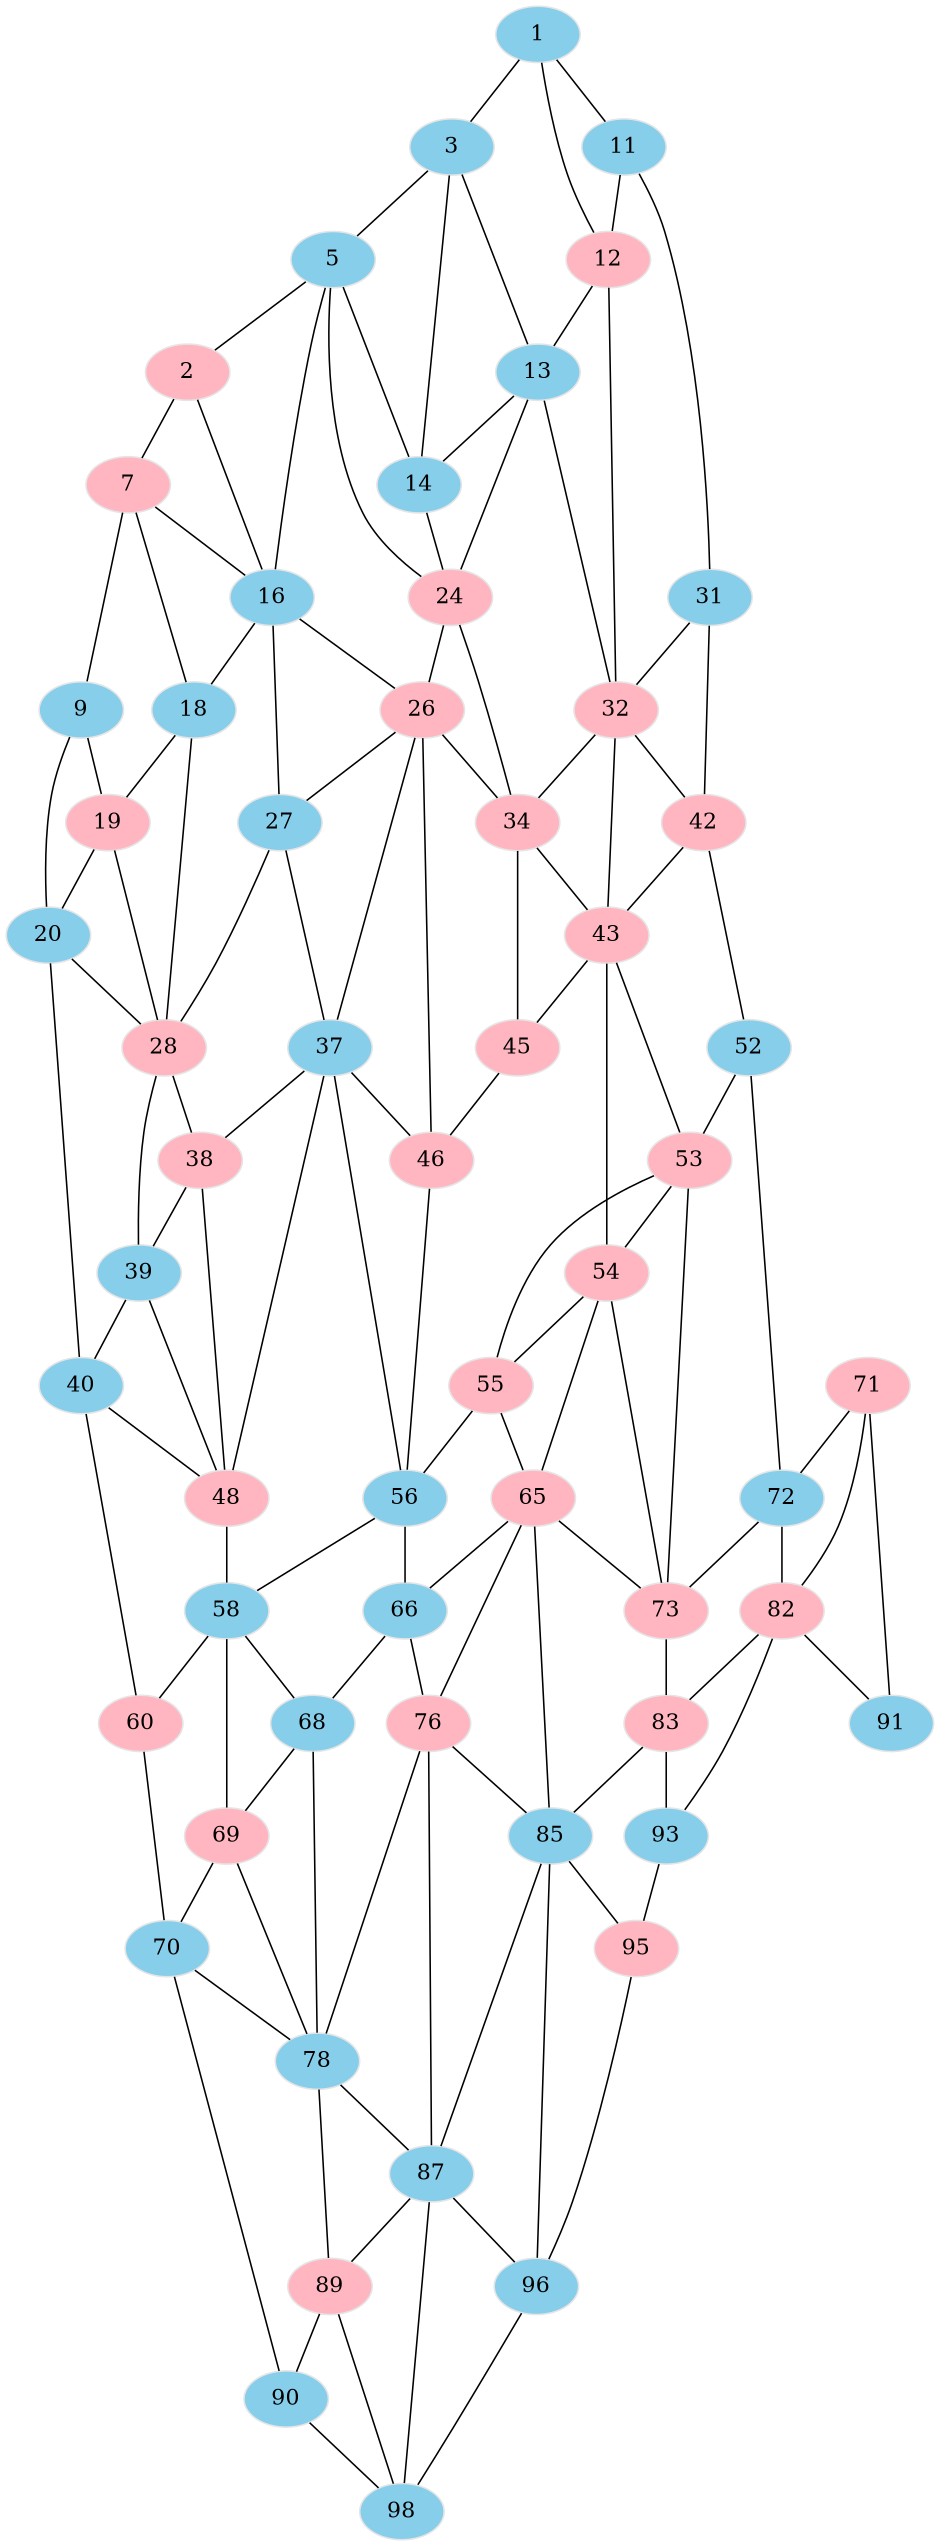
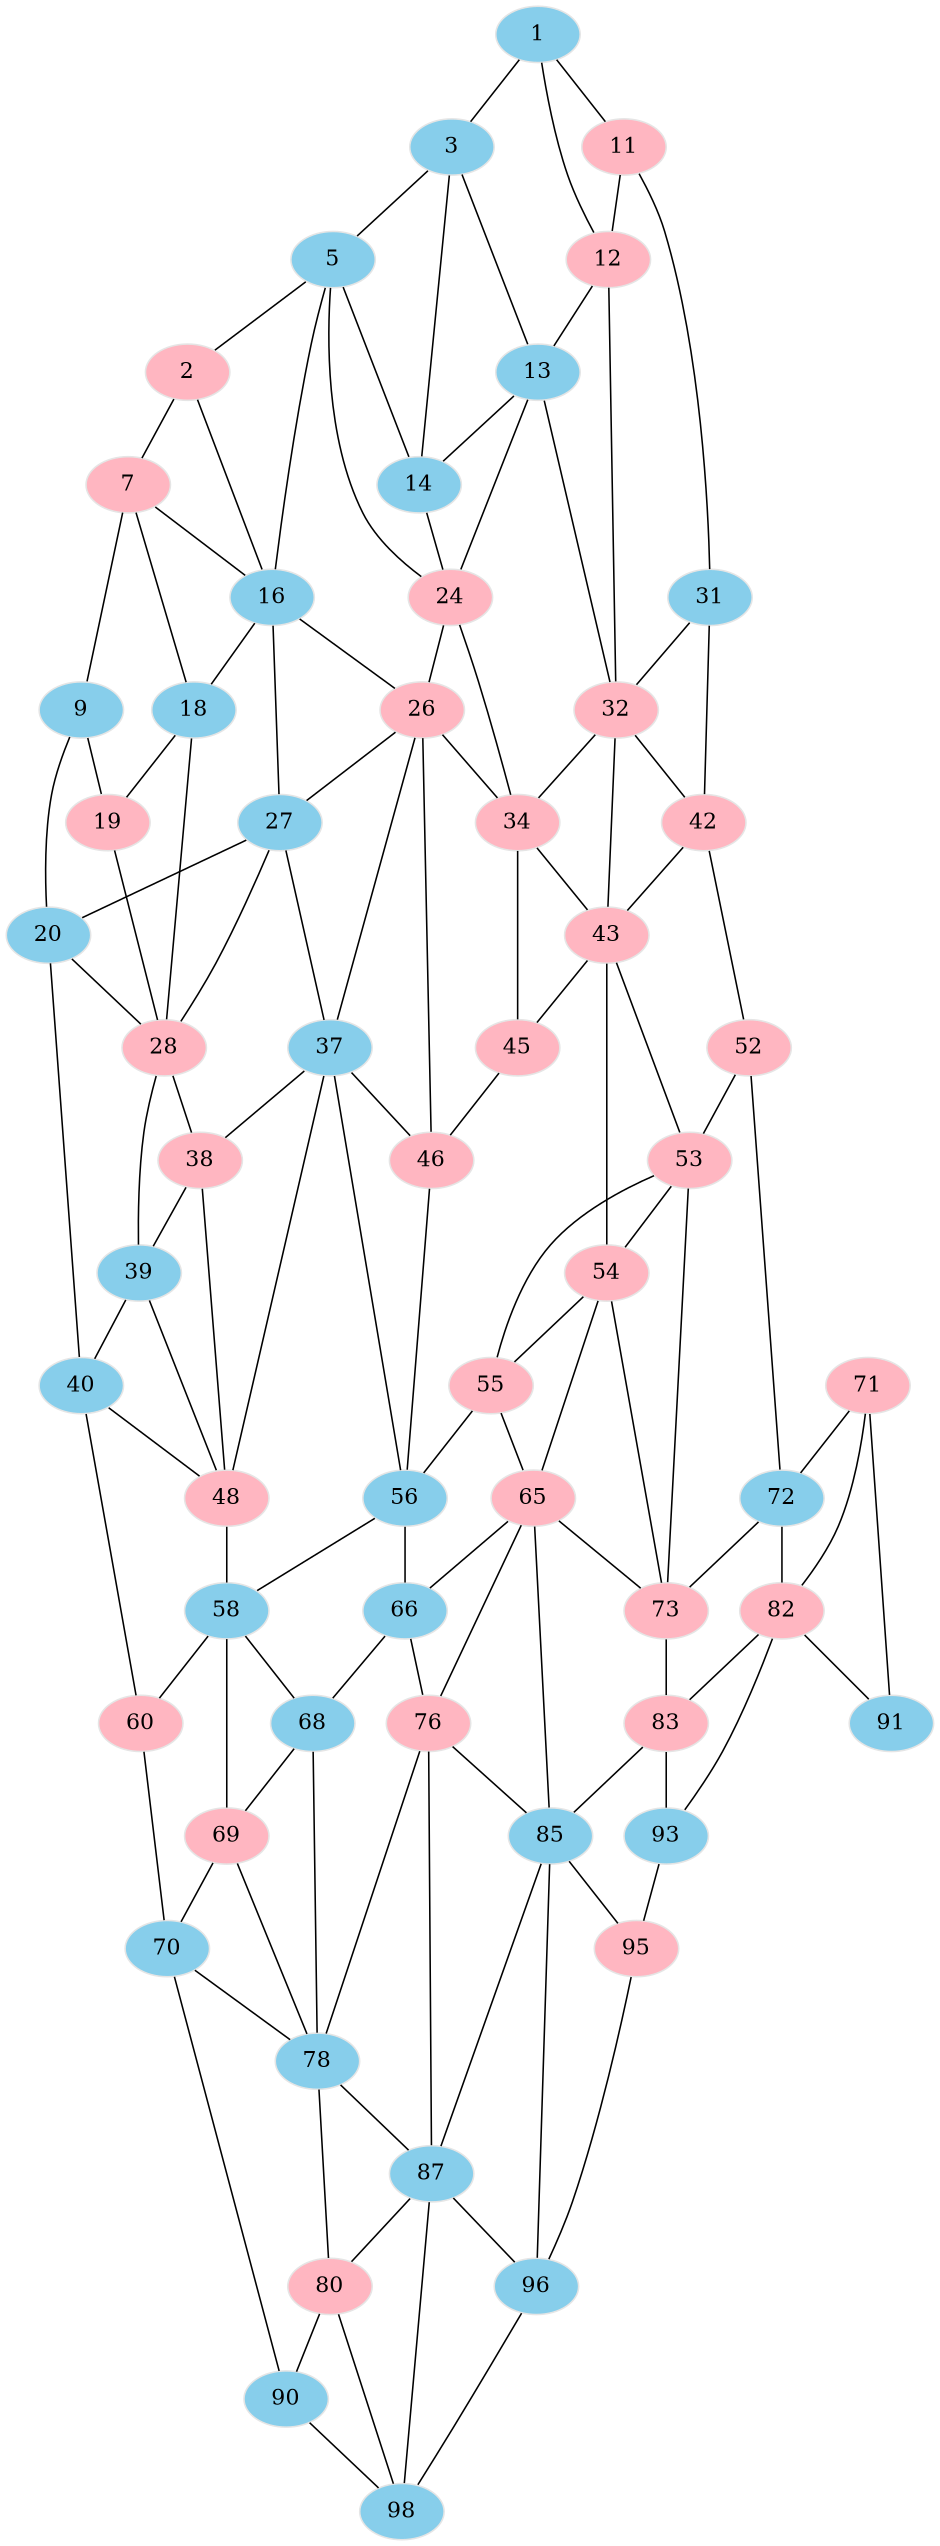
(624, 147) -> (624, 147)
(78, 879) -> (164, 879)
(749, 1048) -> (749, 1048)
(330, 2286) -> (330, 2286)
